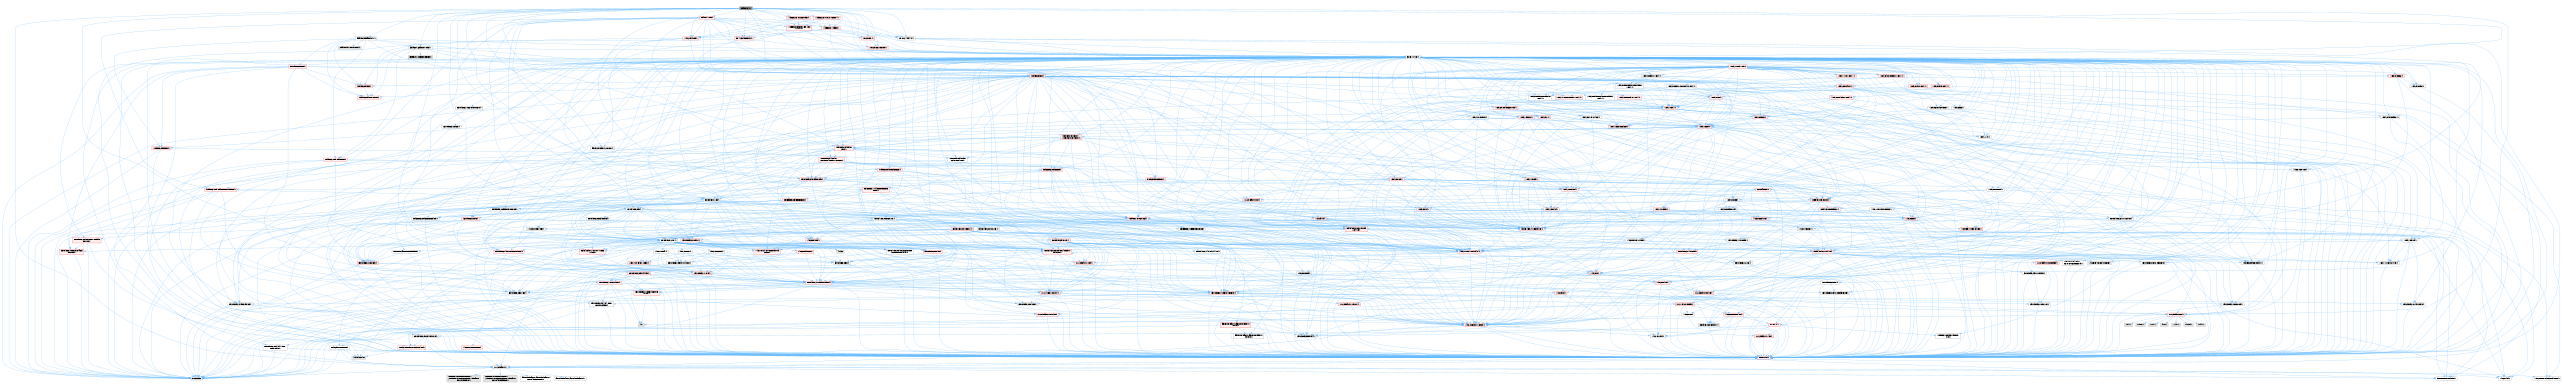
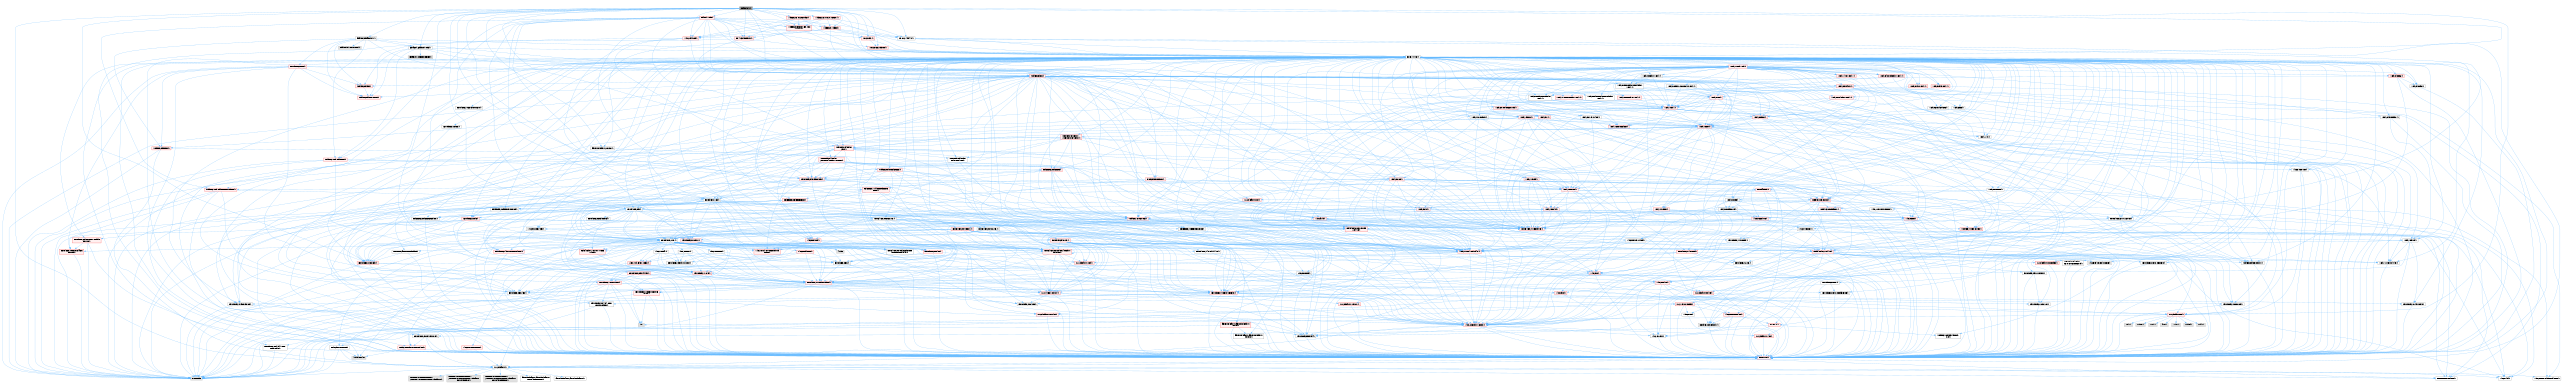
none -> (426, 379)
